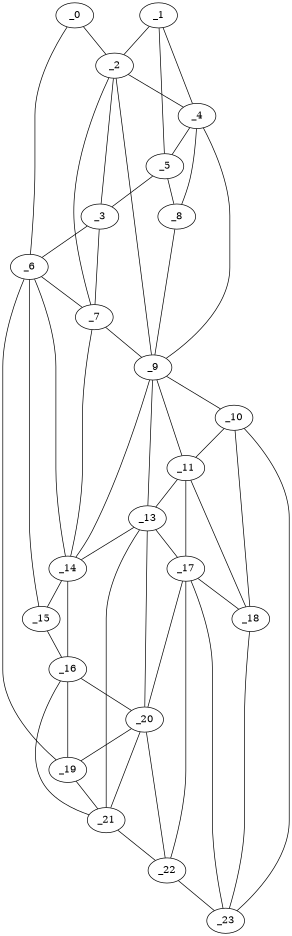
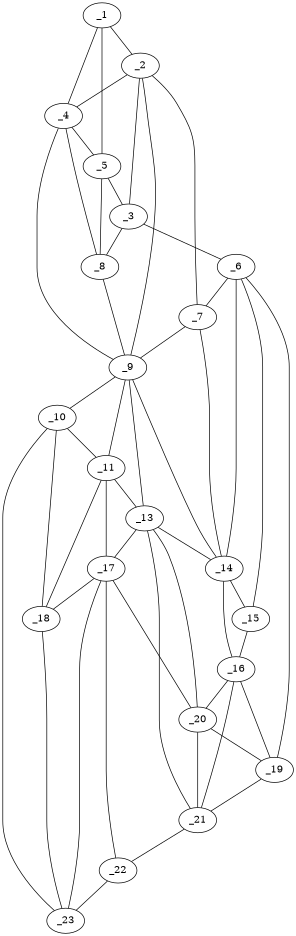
(75, 15) -> none
(97, 267) -> (114, 242)
(156, 795) -> none
